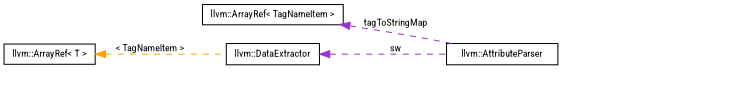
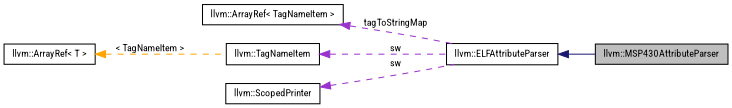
(273, 54) -> (273, 54)
(502, 54) -> (502, 54)
none -> (662, 54)
none -> (273, 94)
